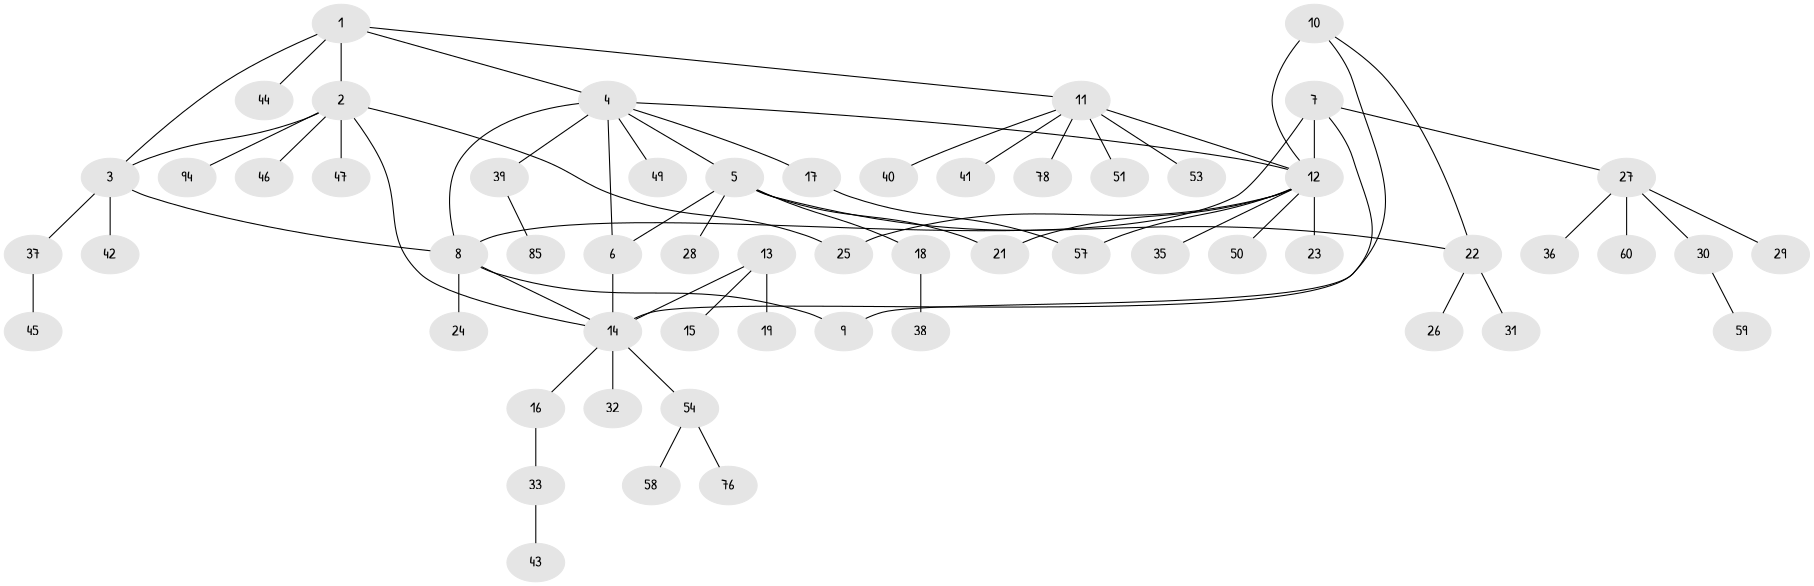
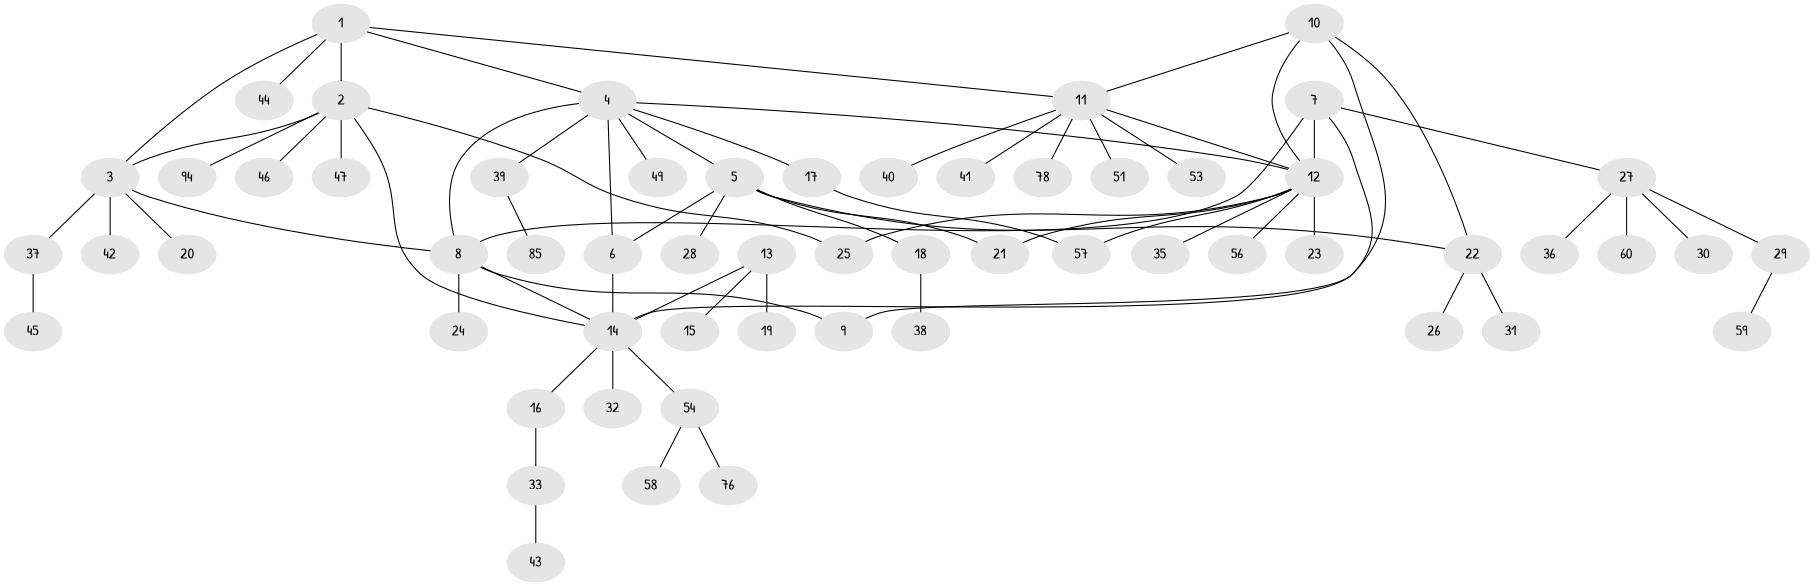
none -> (1198, 62)
none -> (187, 255)
(1237, 255) -> (1237, 255)
(1723, 293) -> (1761, 293)
